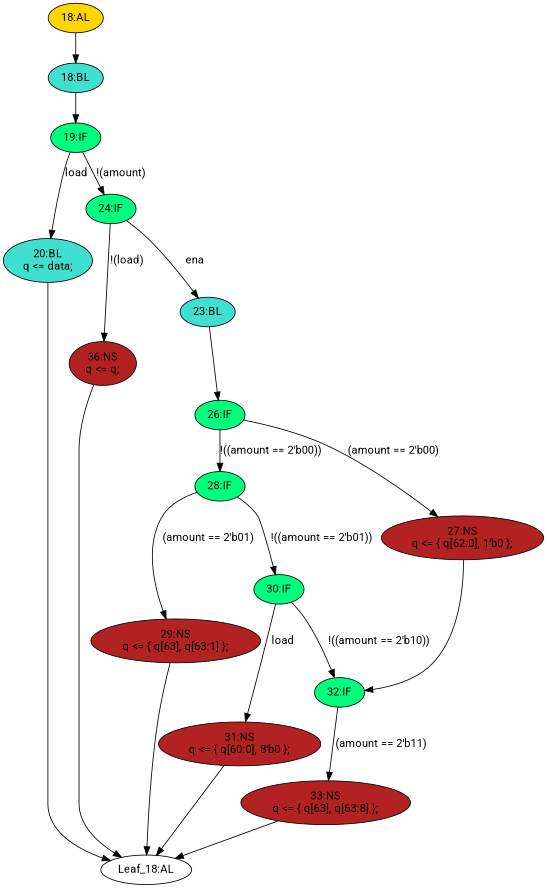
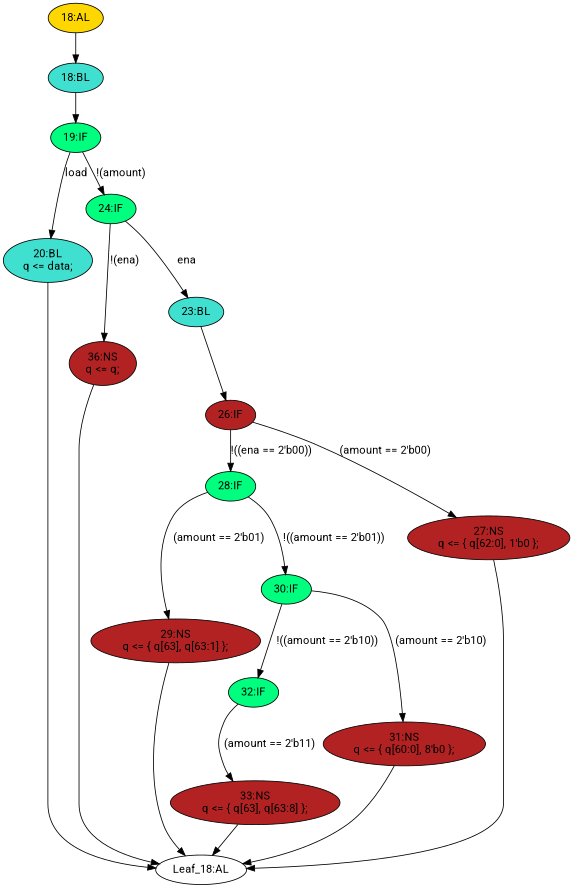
(127, 260) -> (125, 260)
(220, 415) -> (231, 415)
(271, 451) -> (272, 451)
(283, 641) -> (441, 641)
(445, 645) -> (499, 815)
